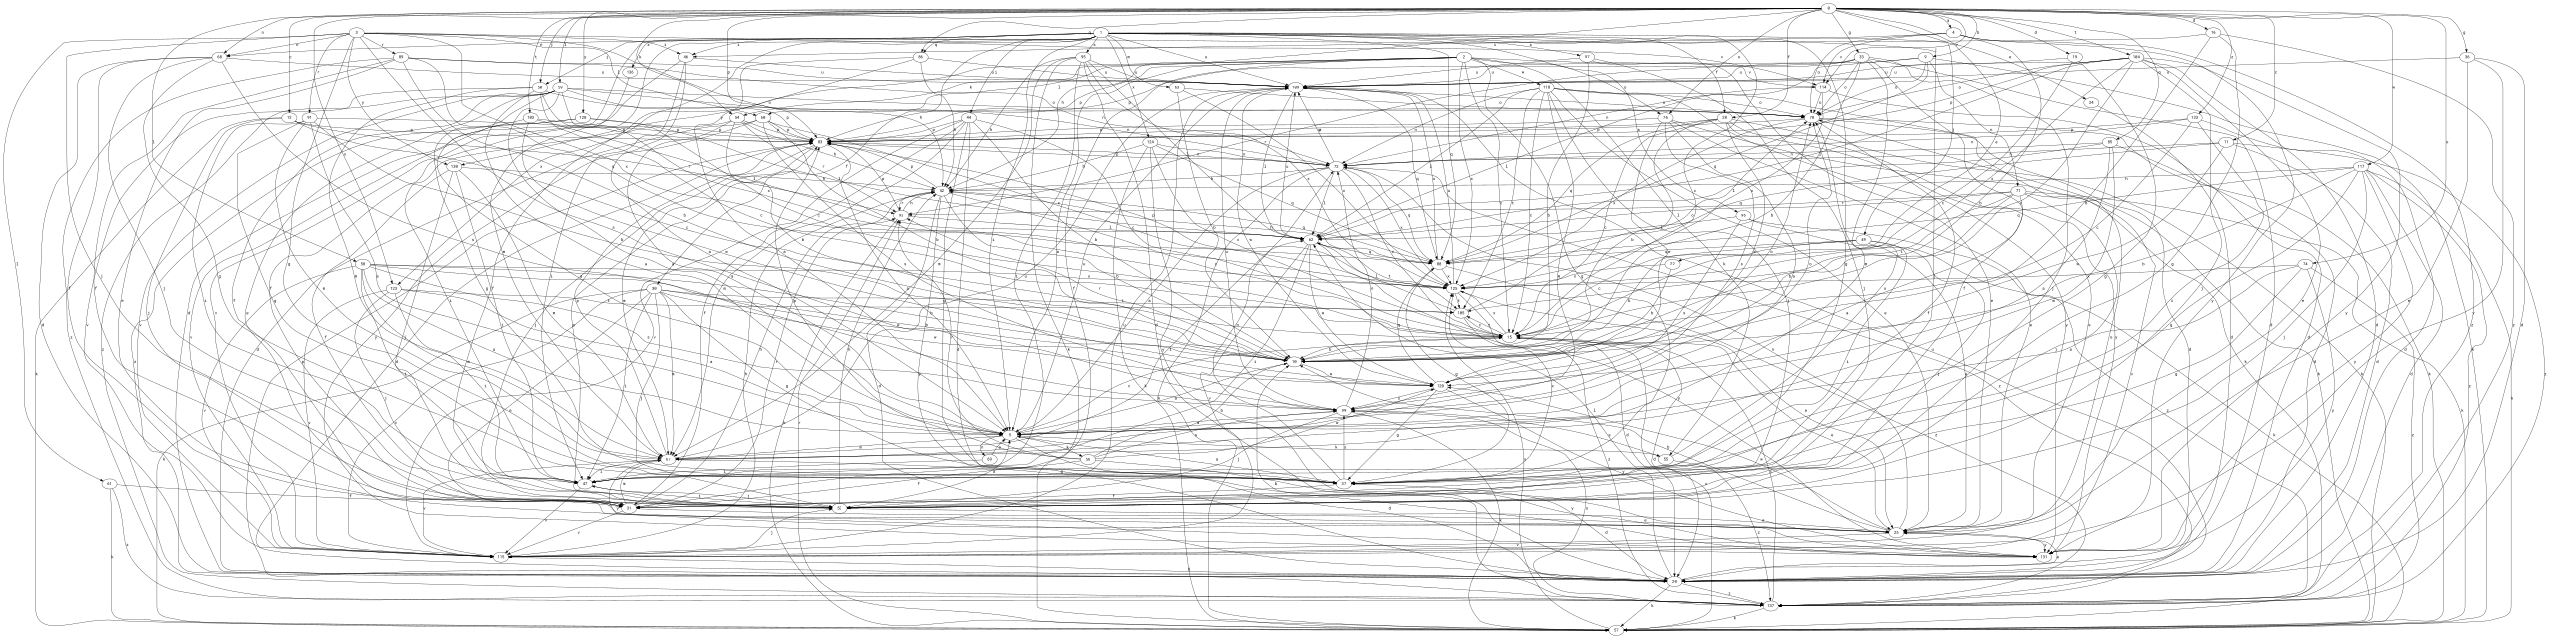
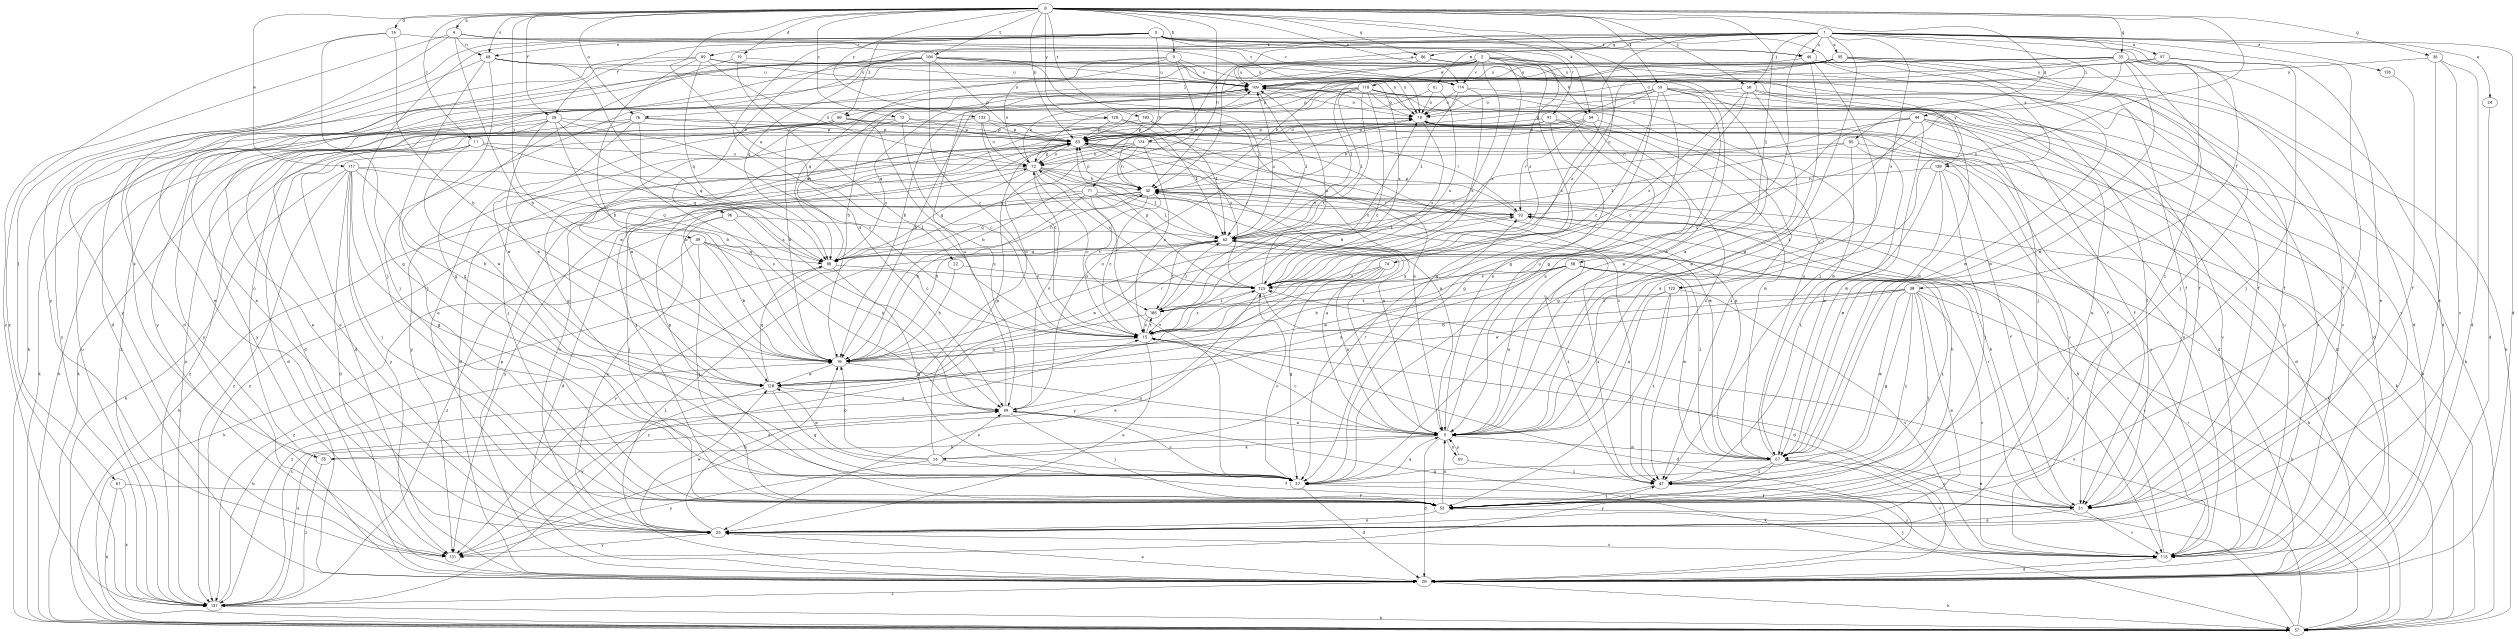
(1459, 550) -> (1739, 156)
